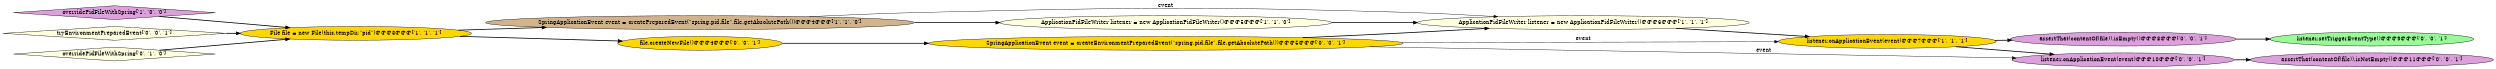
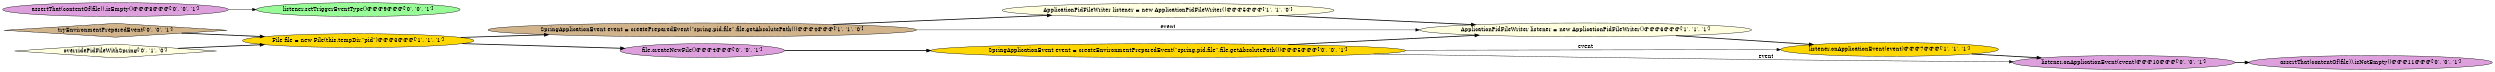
(114, 13) -> none
(114, 33) -> (116, 30)
(2251, 39) -> (240, 10)
(2001, 40) -> none
(700, 43) -> (702, 51)
